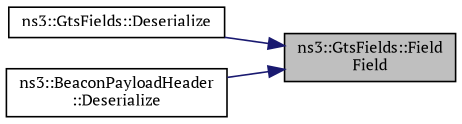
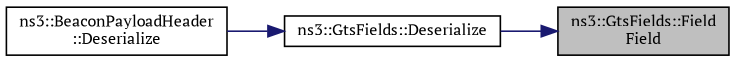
(248, 75) -> (247, 31)
